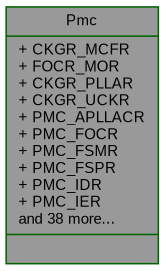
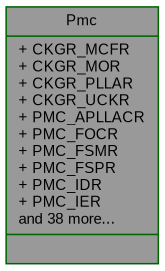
(70, 67) -> (70, 67)
